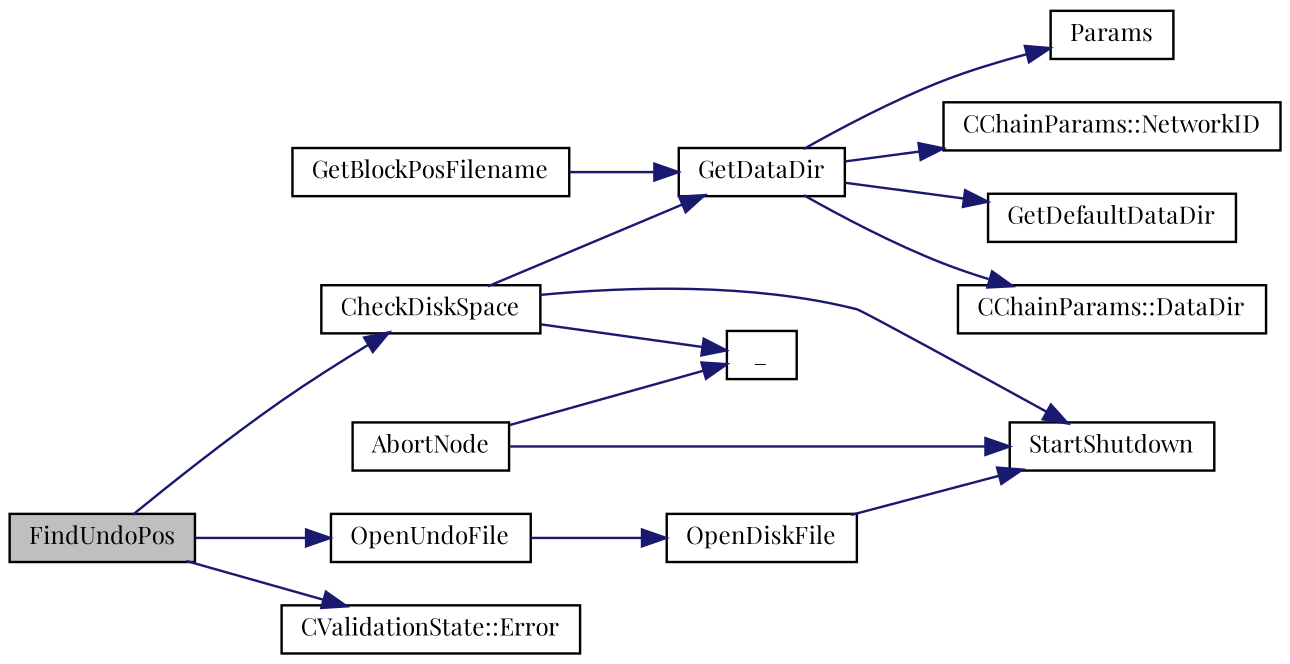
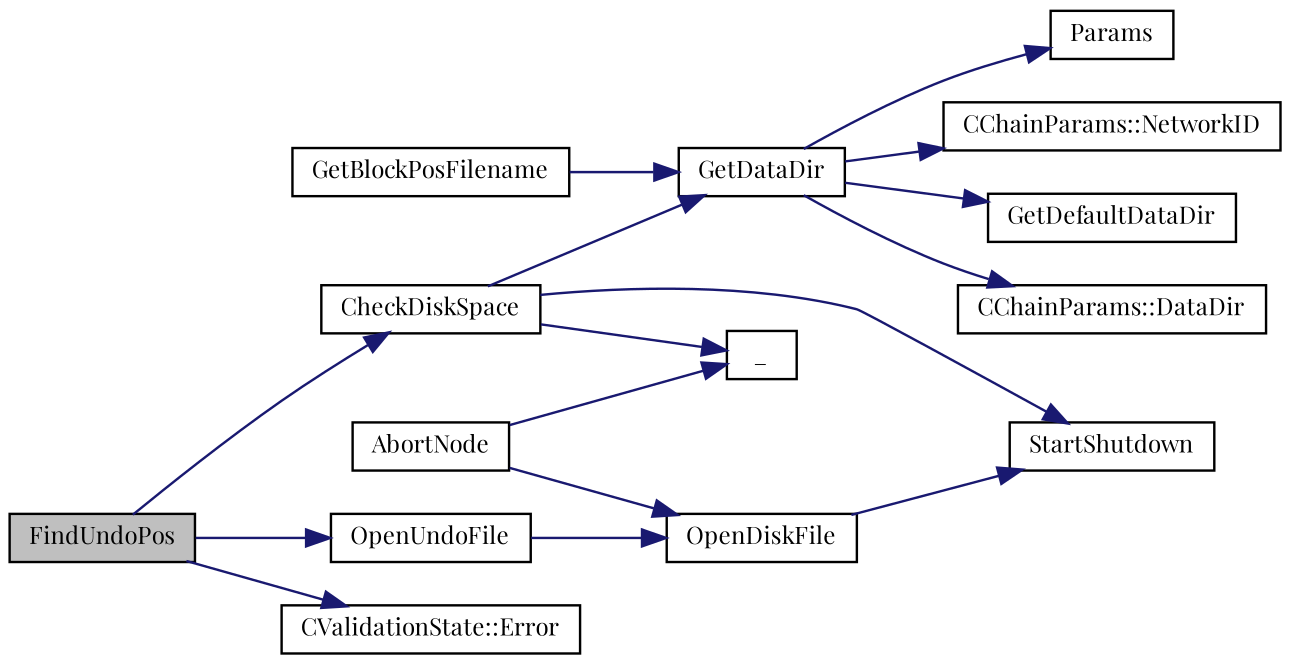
(747, 446) -> (582, 488)
